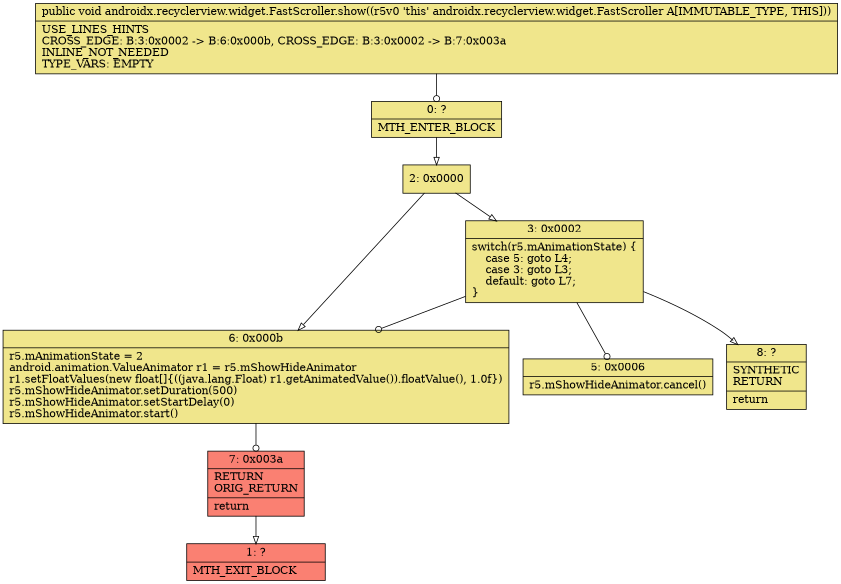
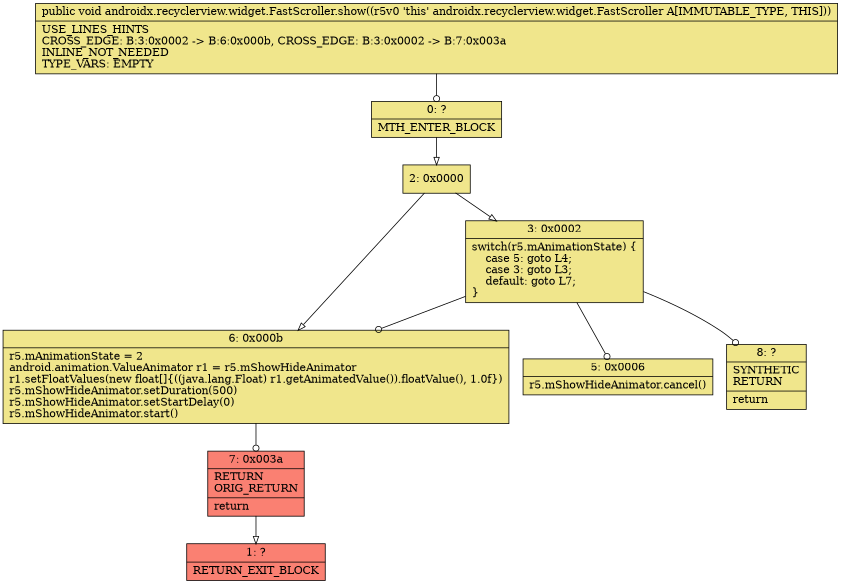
(690, 313) -> (690, 313)
(245, 571) -> (256, 571)
